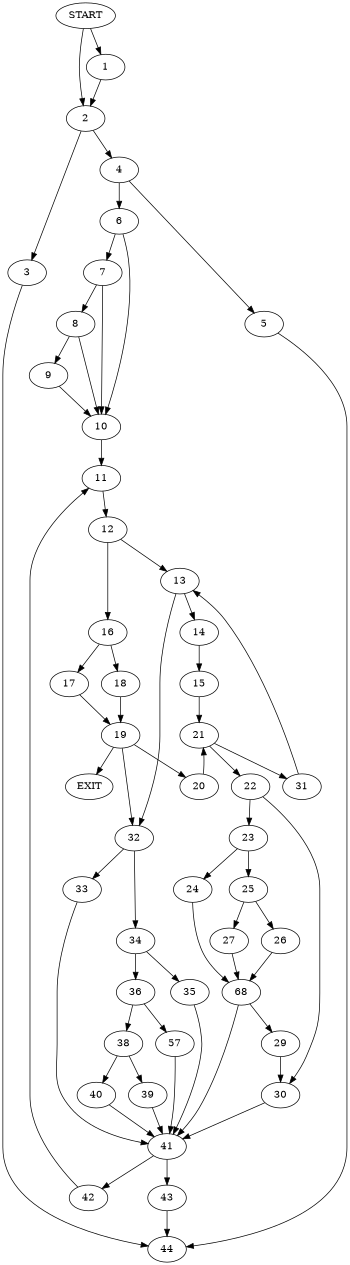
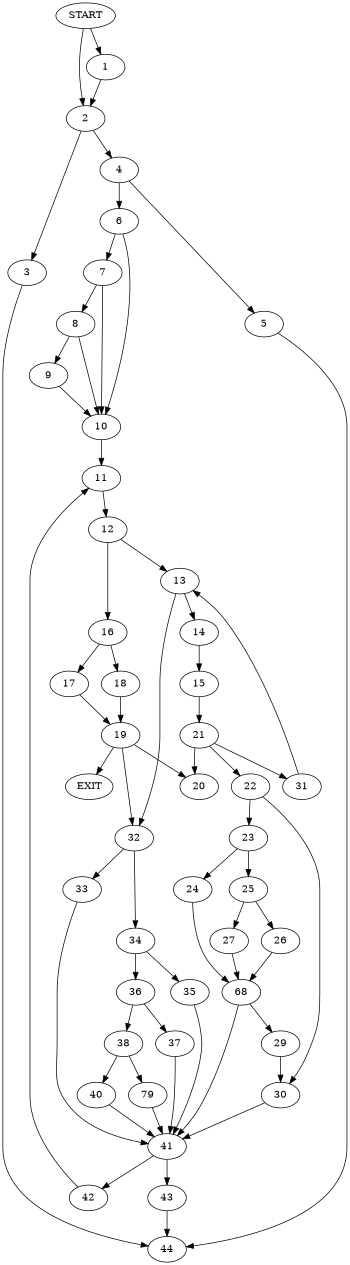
(204, 765) -> (194, 757)
(175, 1044) -> (175, 1044)
(148, 1095) -> (148, 1095)
